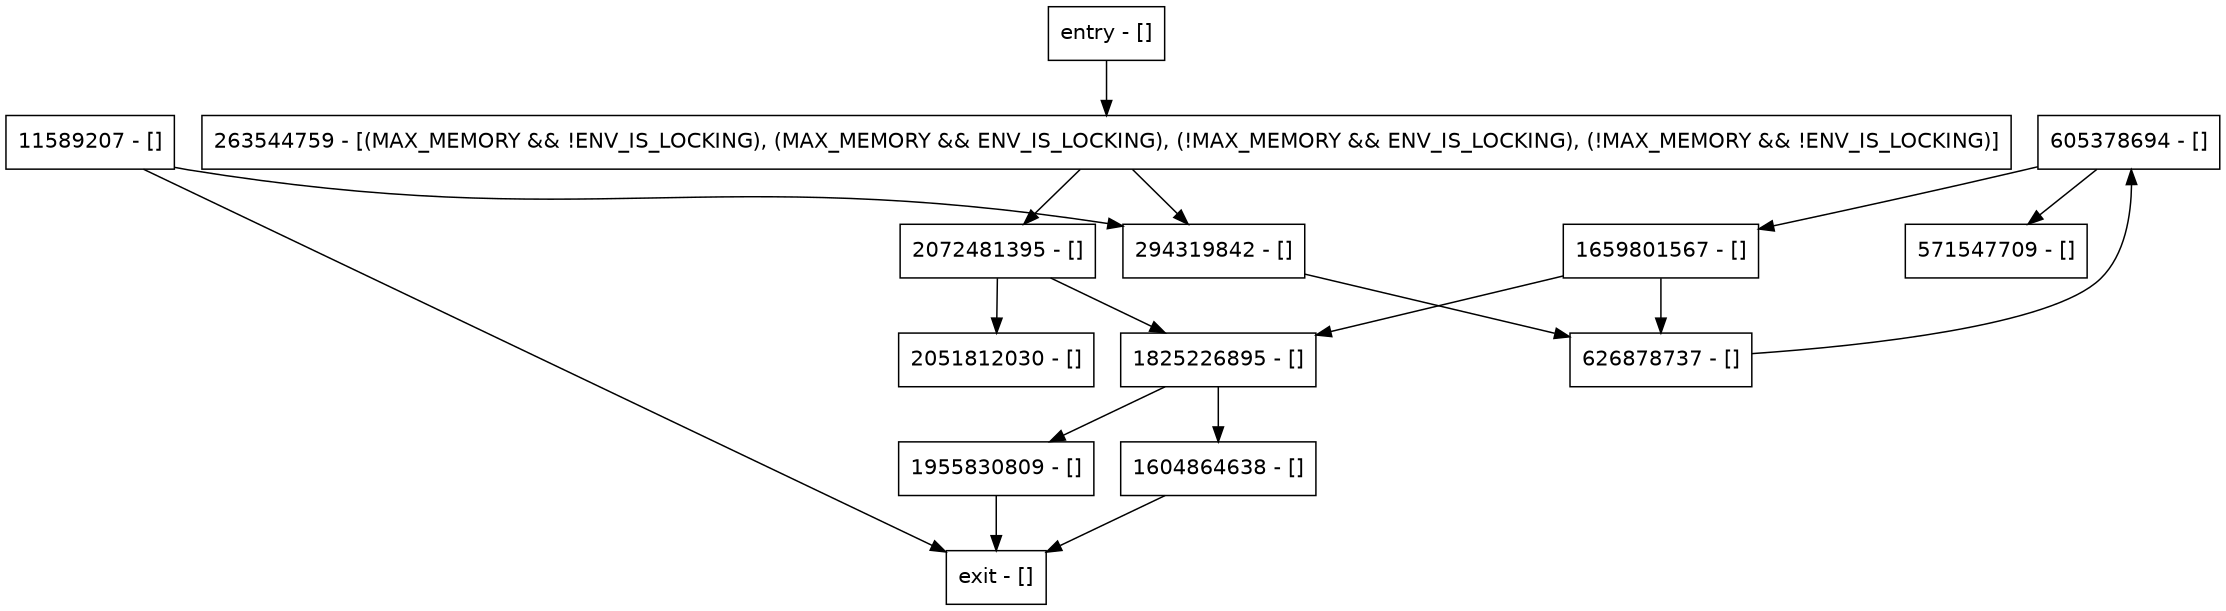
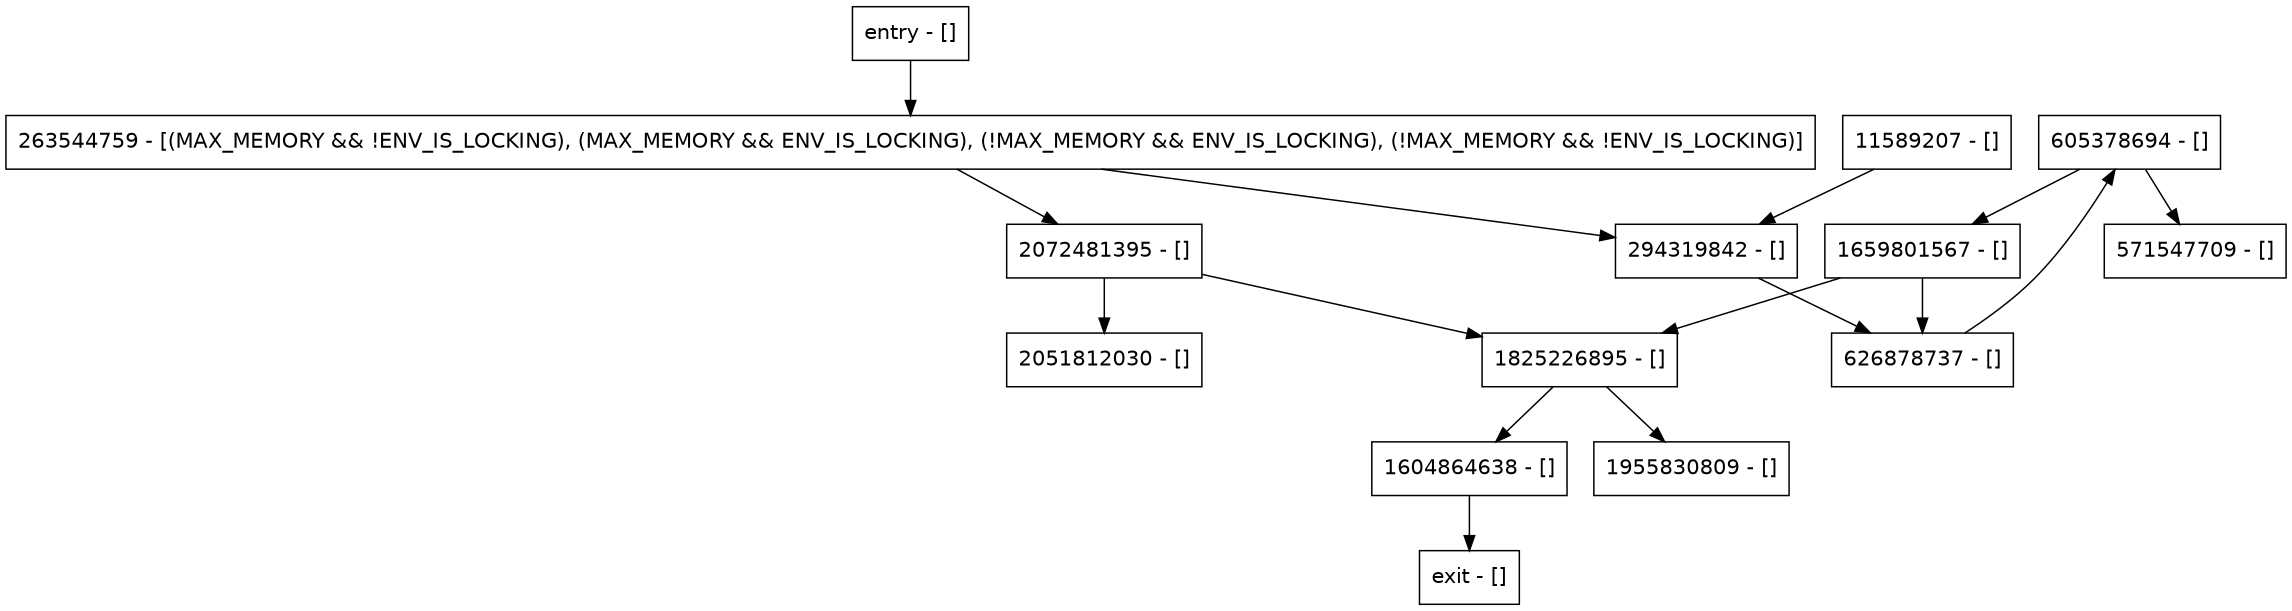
(538, 357) -> none
(996, 516) -> none
